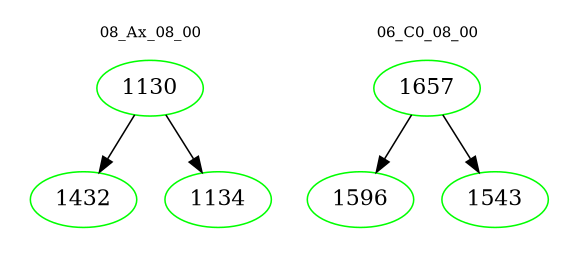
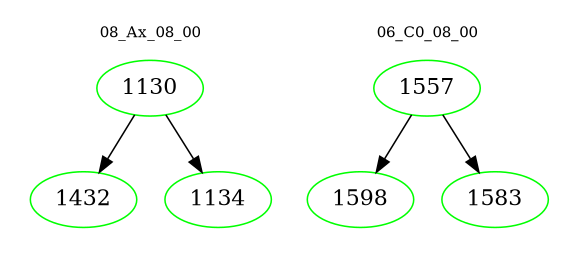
(427, 88) -> (427, 88)
(361, 200) -> (361, 200)
(495, 200) -> (495, 200)
